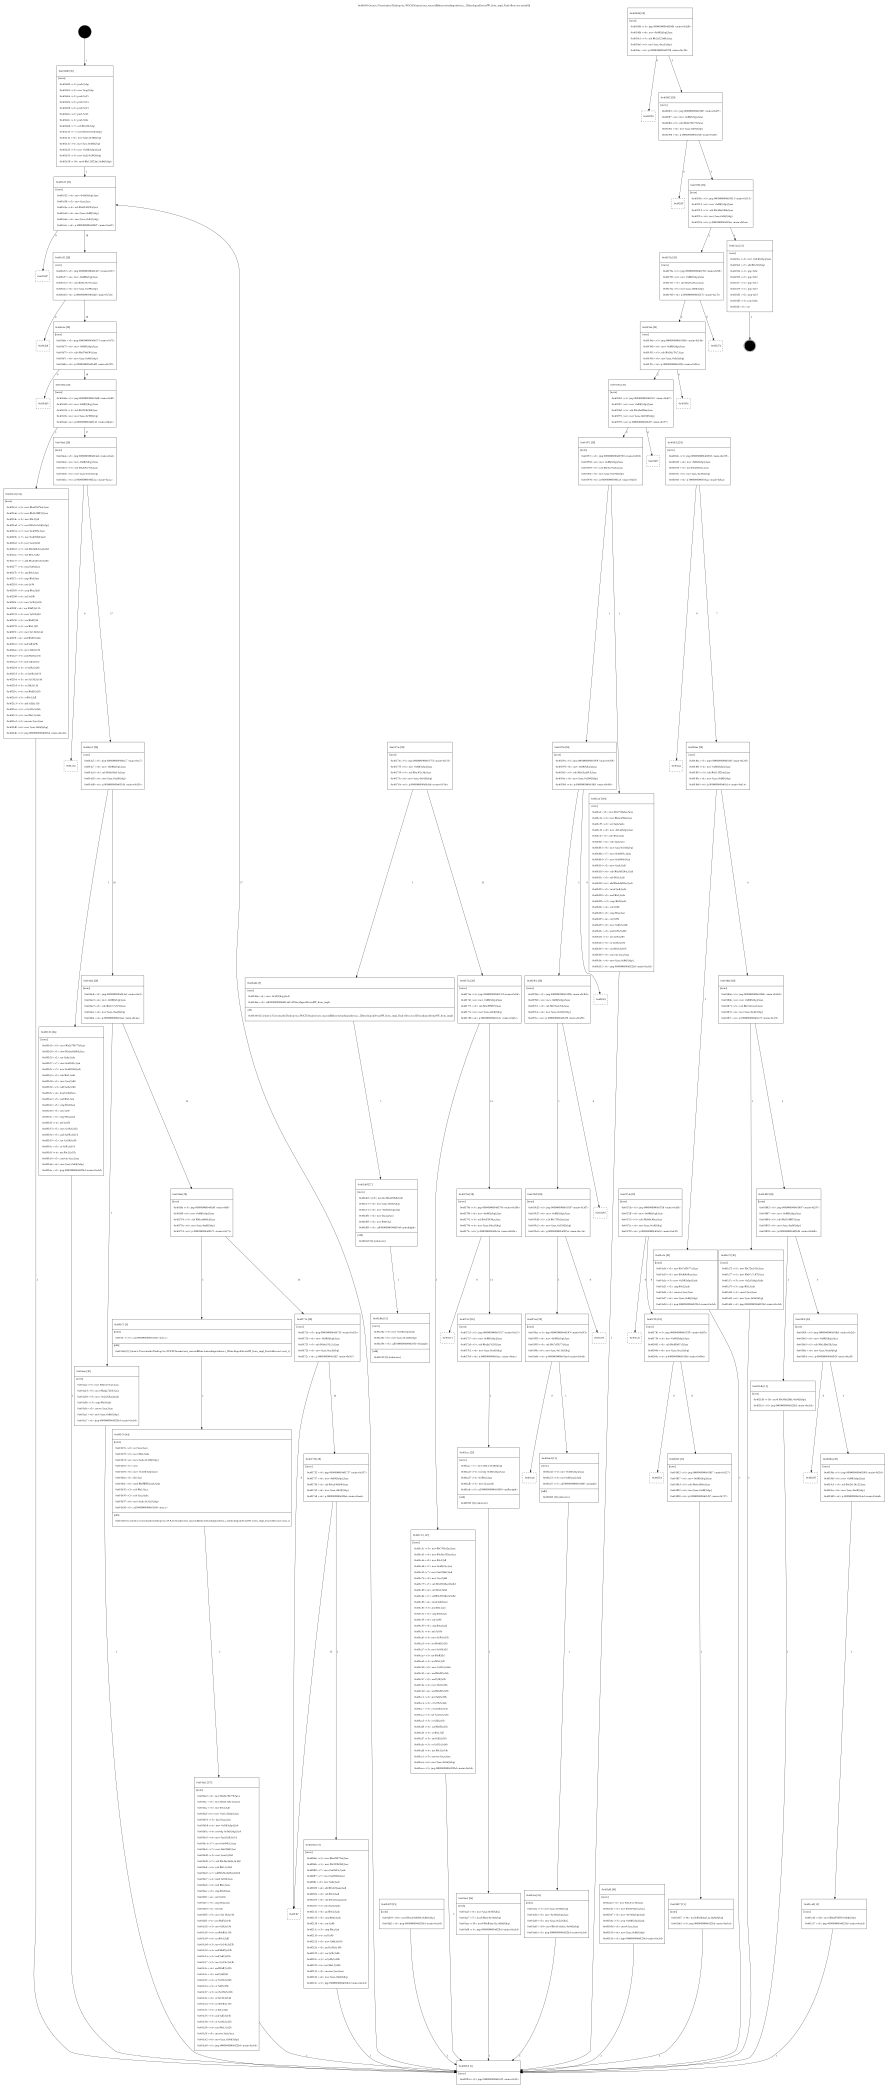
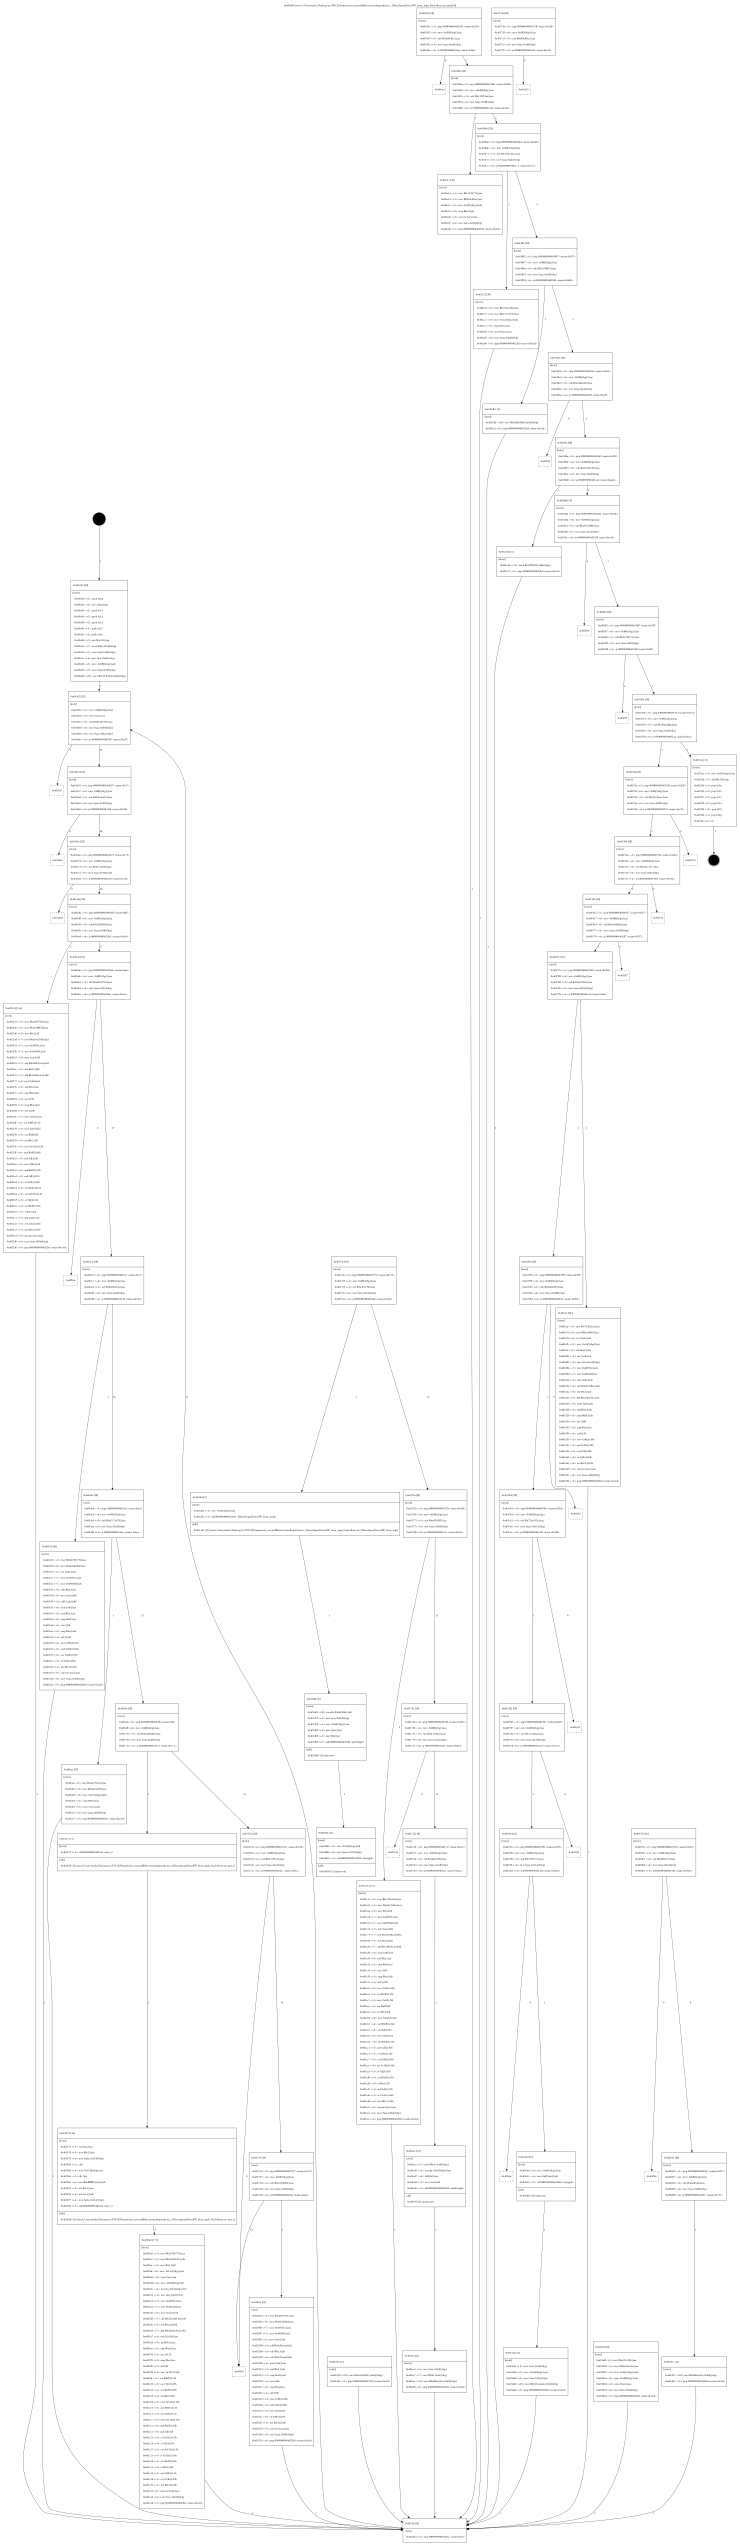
none -> (587, 489)
(647, 1275) -> none
